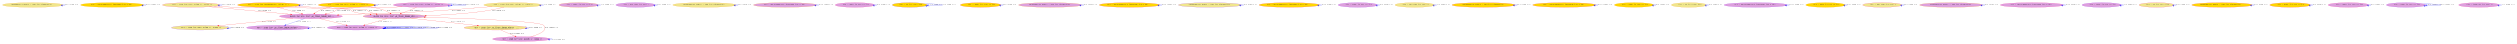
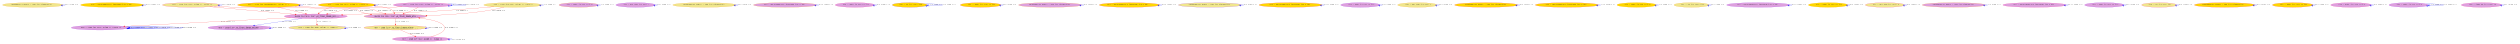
(1289, 5) -> (1291, 5)
(393, 11) -> (401, 11)
(376, 22) -> none
